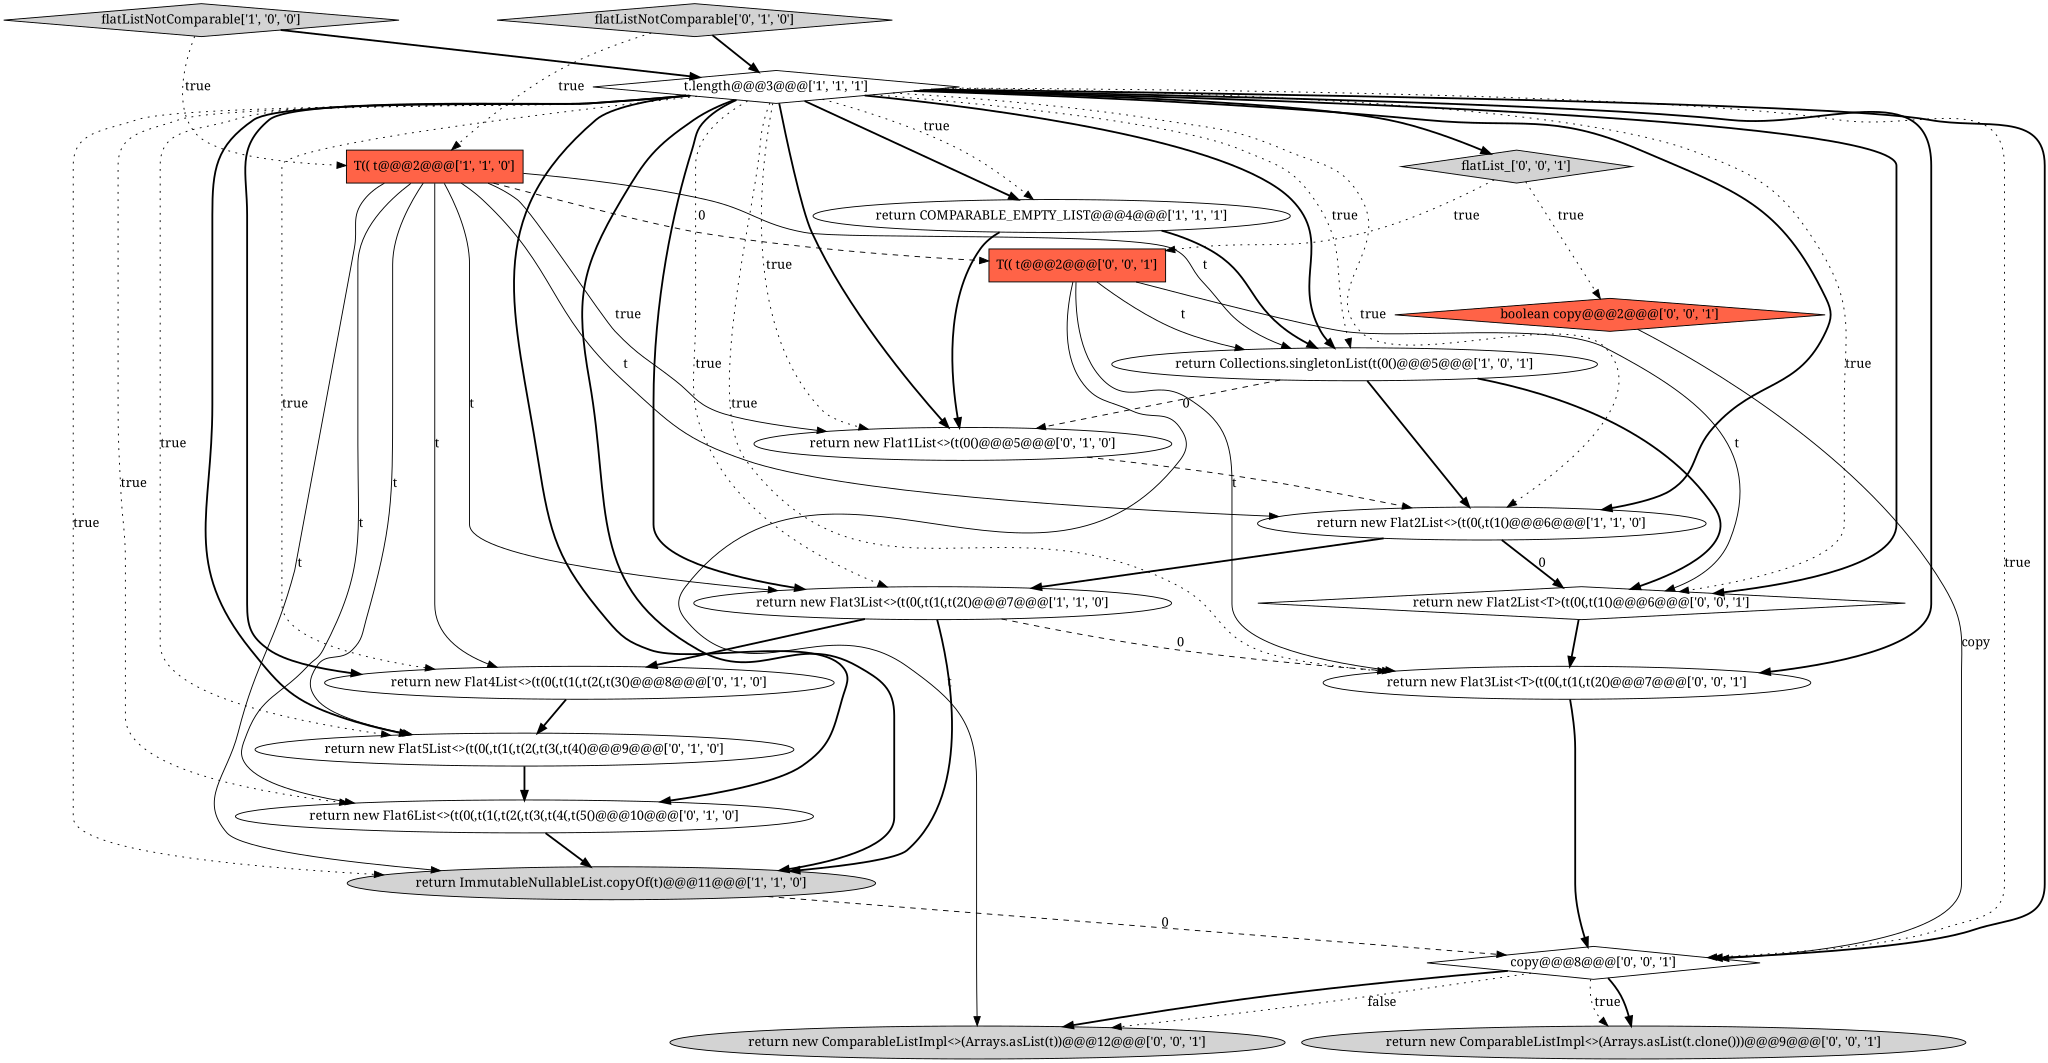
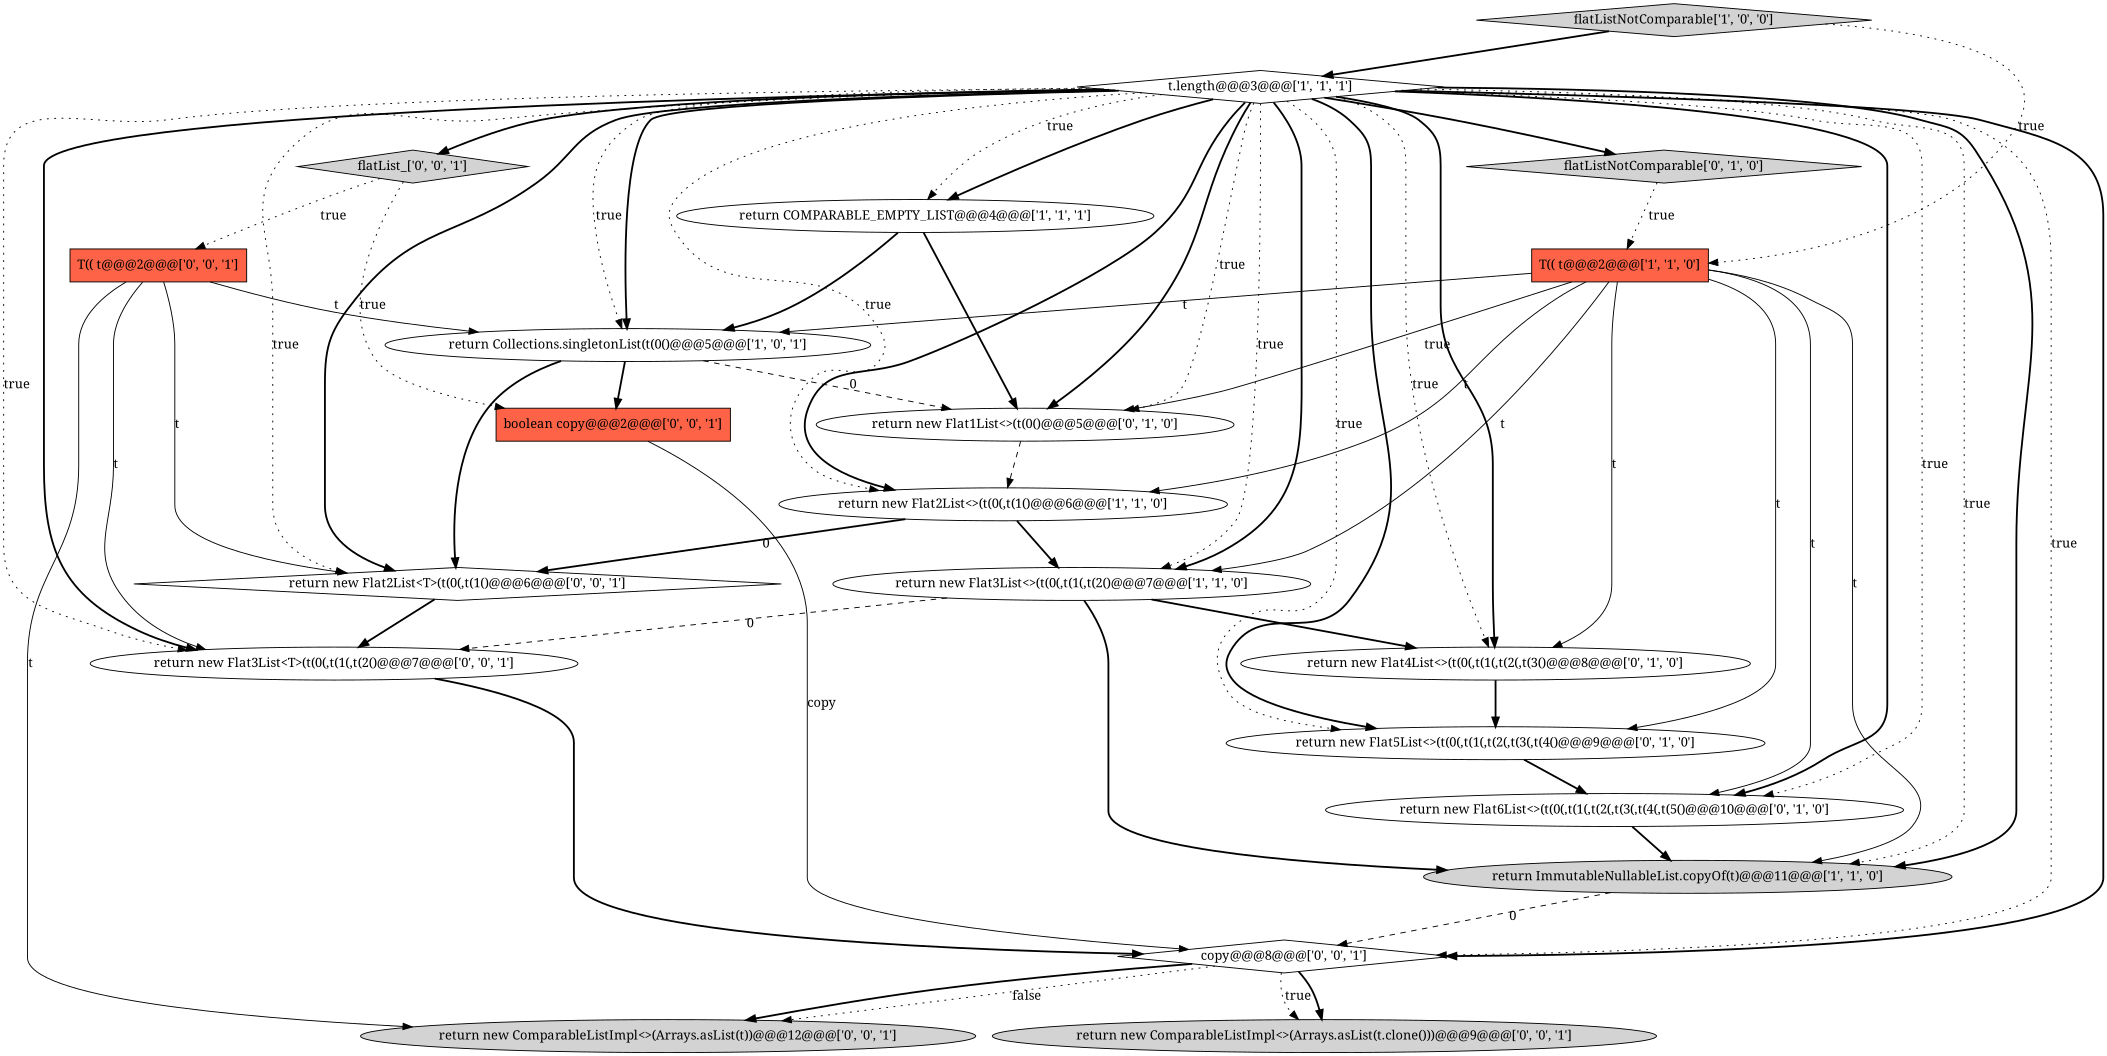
(732, 51) -> (1465, 122)
(734, 238) -> none
(1610, 315) -> (613, 425)
(1415, 440) -> (621, 380)
